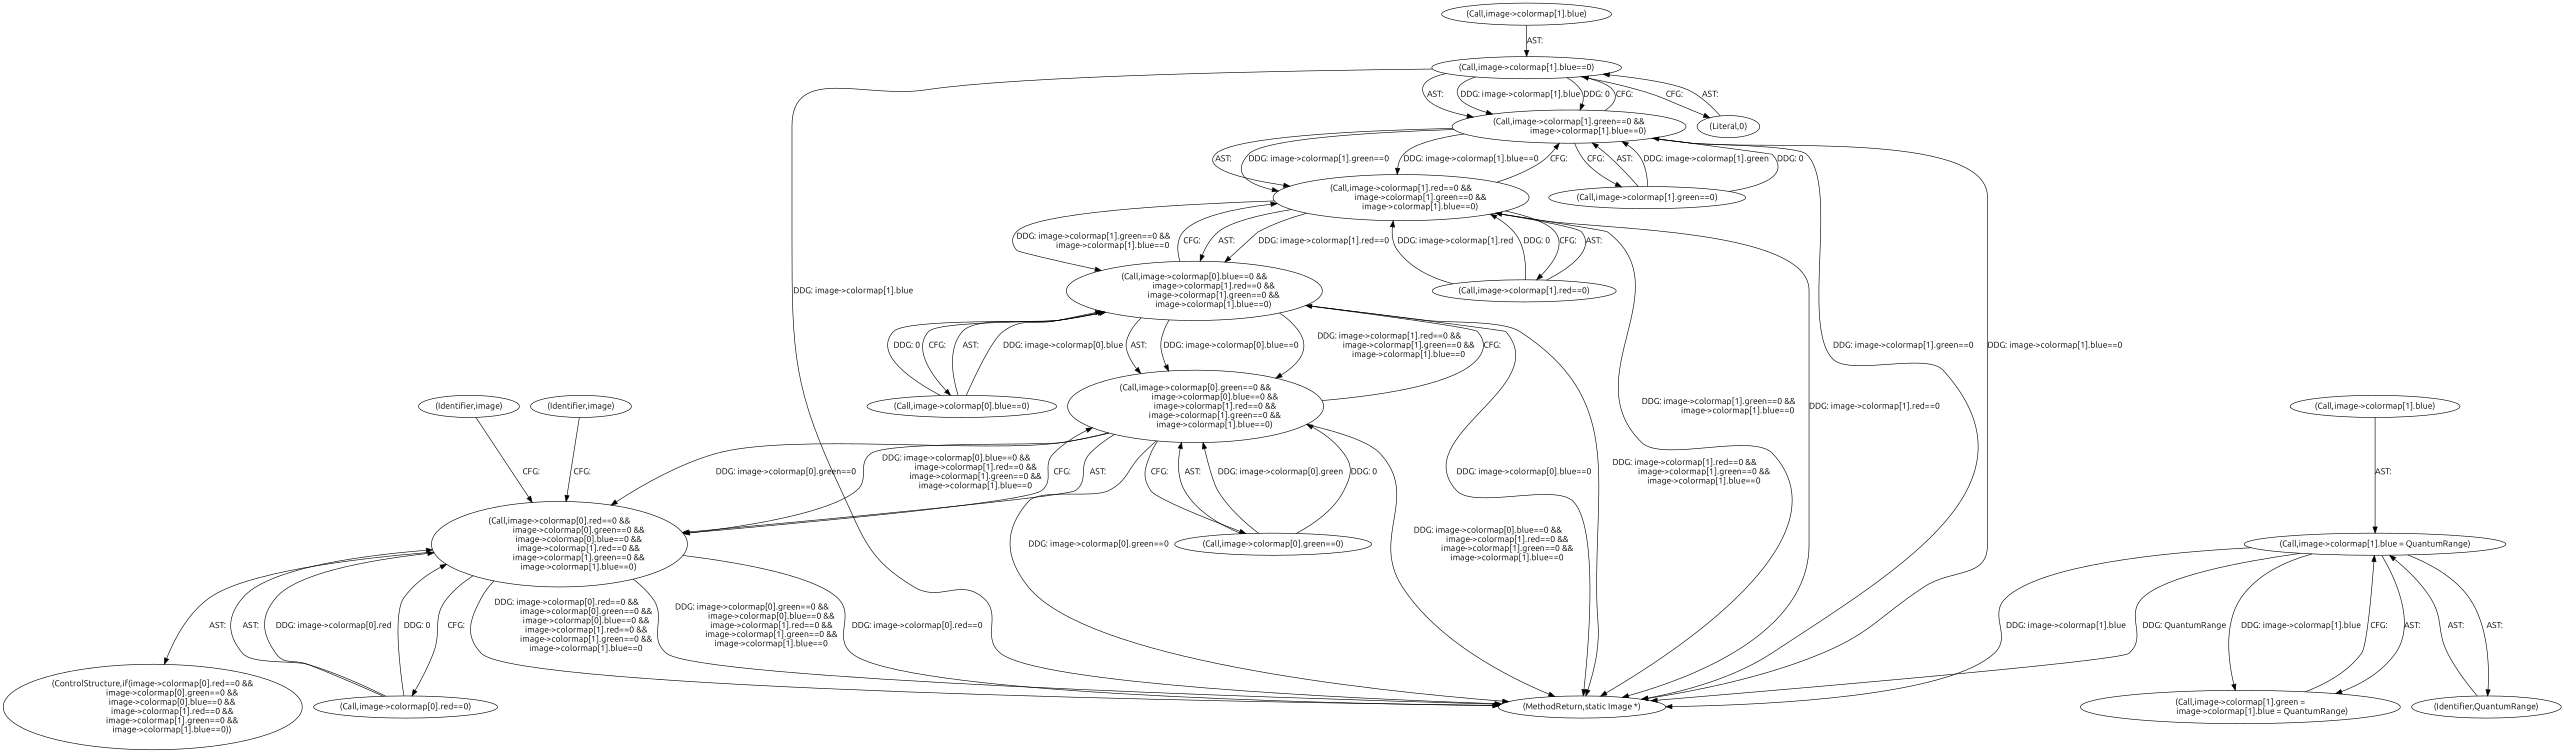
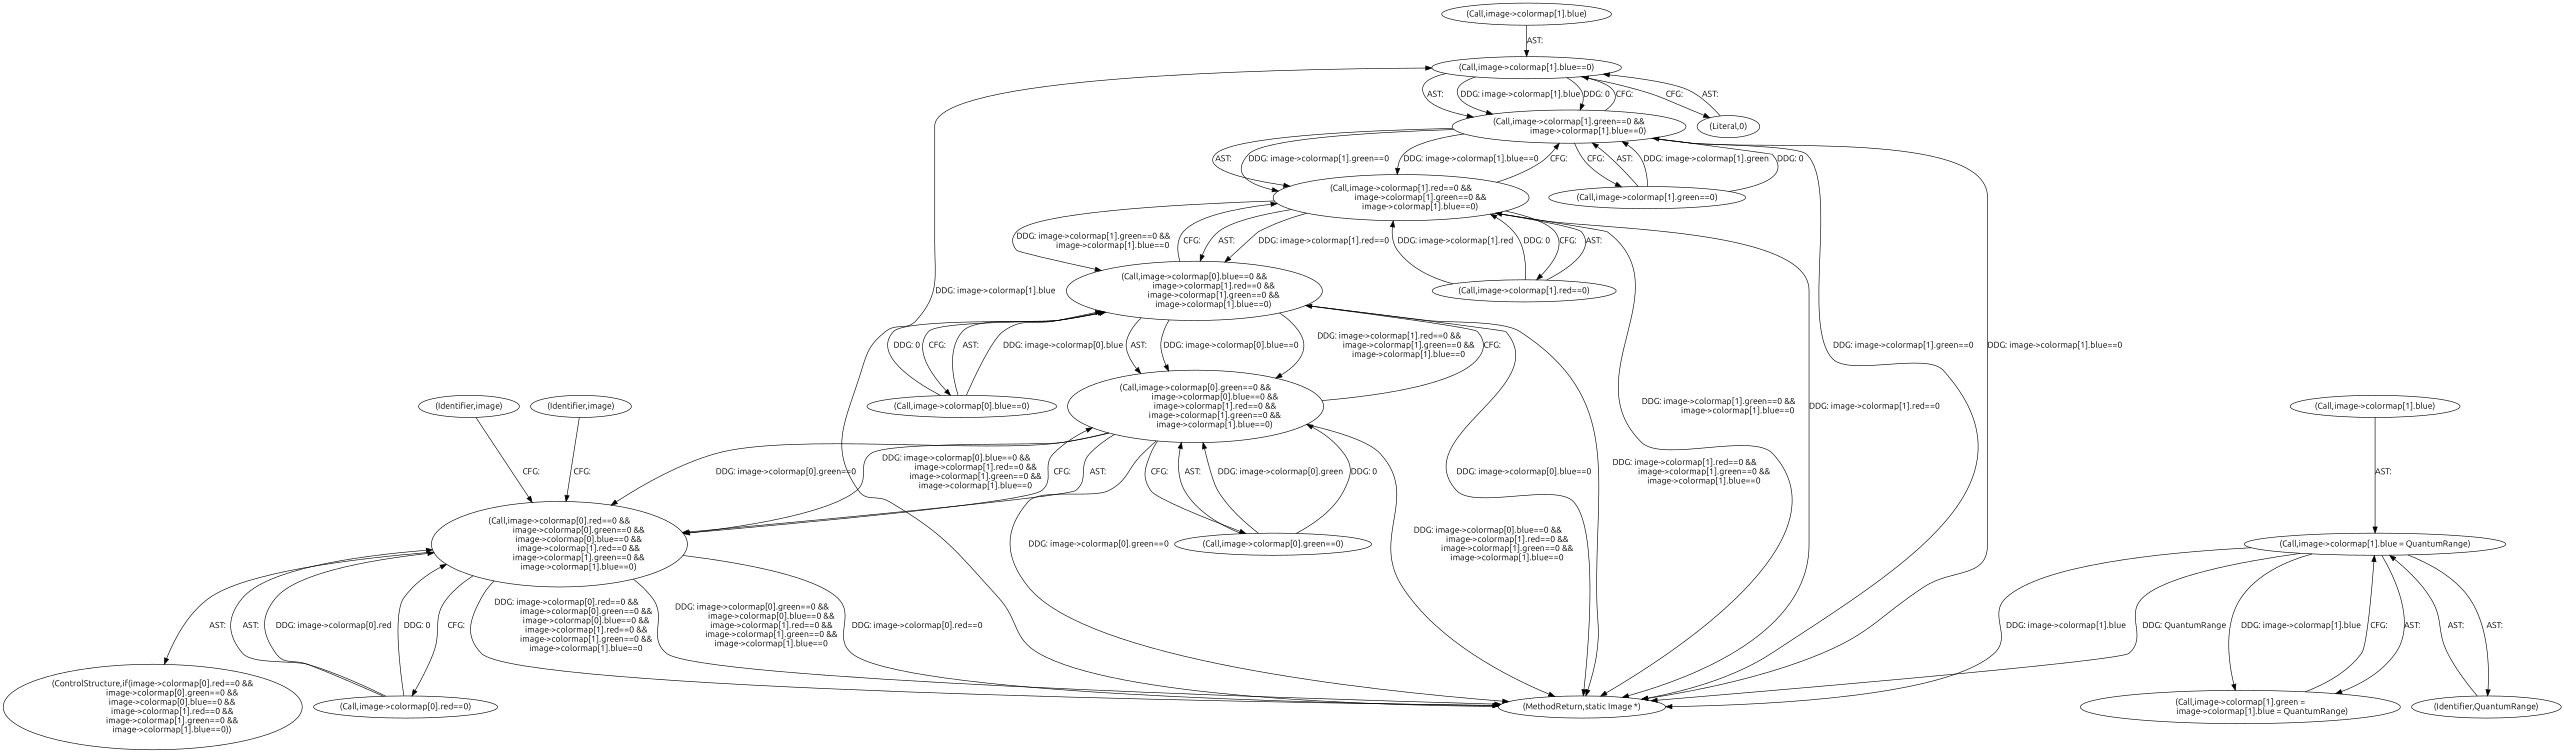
(797, 358) -> (852, 399)
